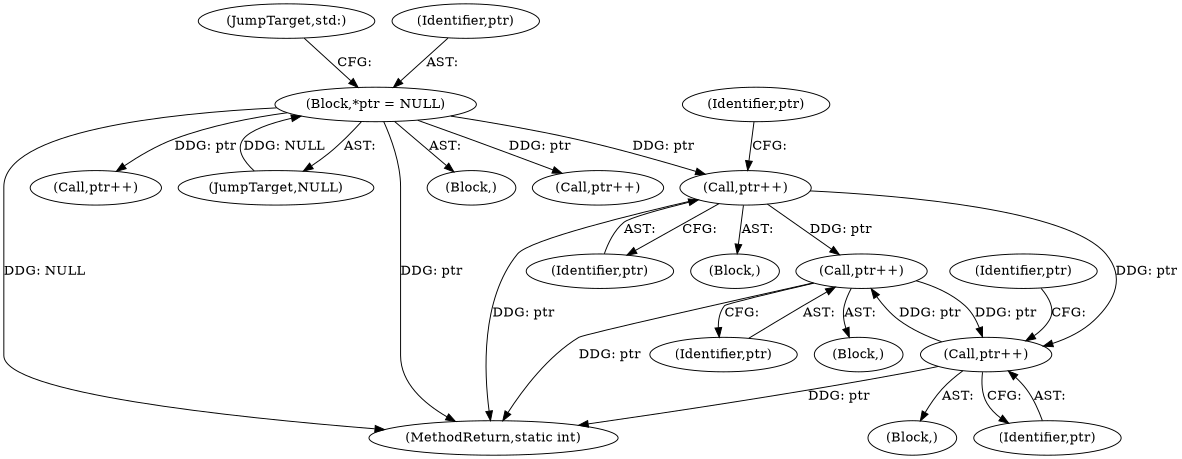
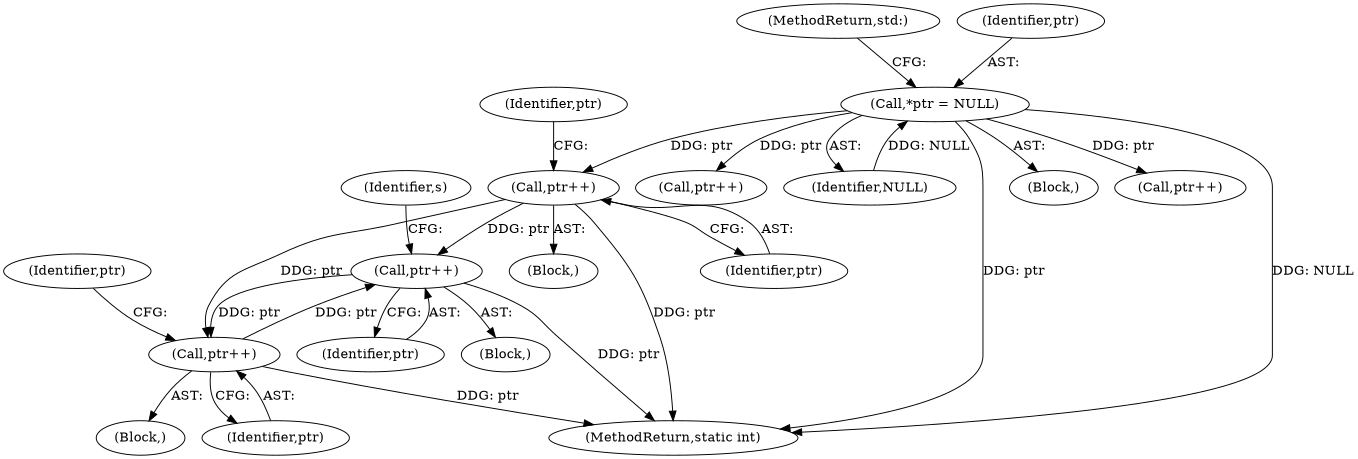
(287, 21) -> (838, 21)
(376, 104) -> (935, 104)
(276, 188) -> (870, 188)
none -> (406, 188)
